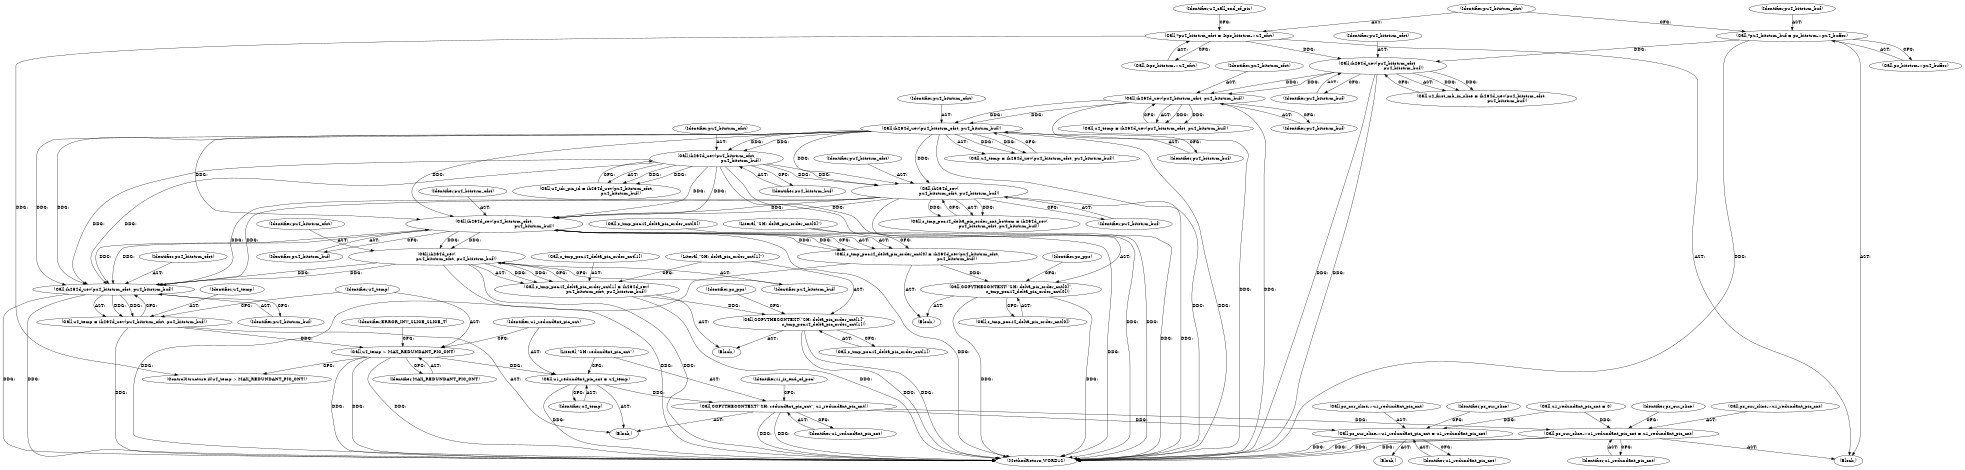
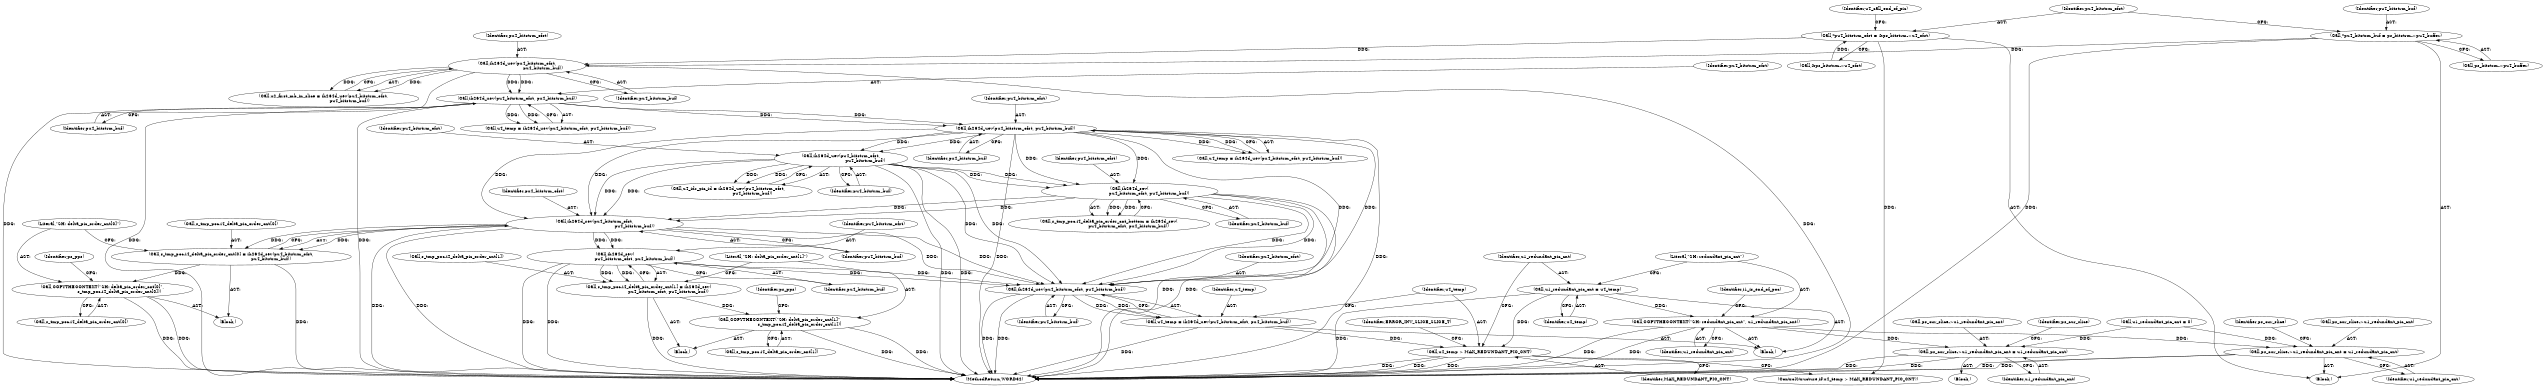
(1183, 50) -> (1844, 50)
(493, 366) -> (1518, 312)
(1036, 461) -> (995, 379)
